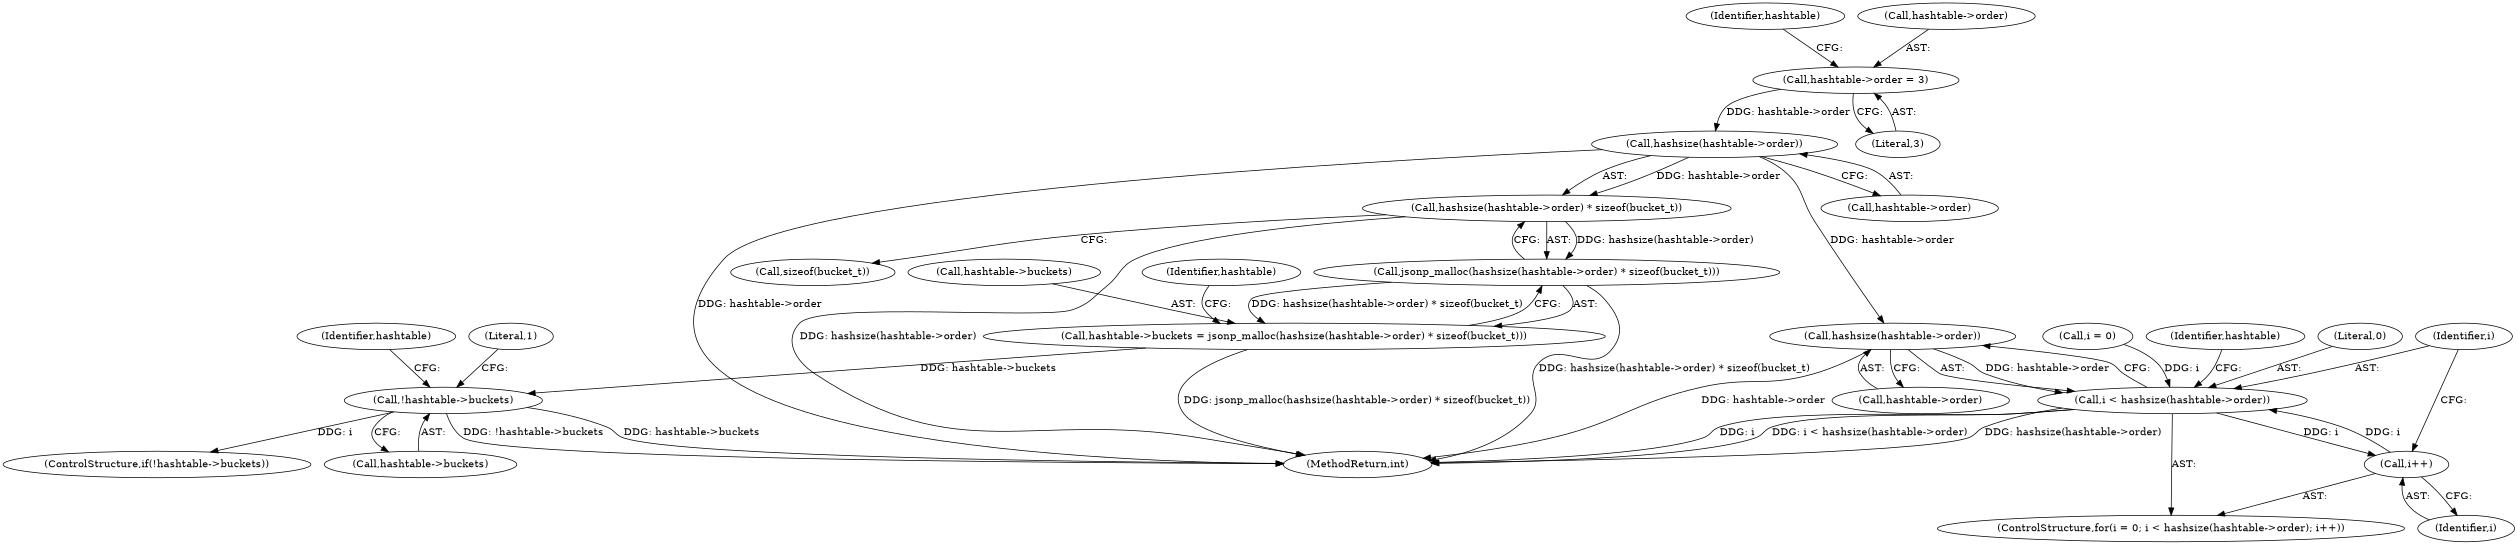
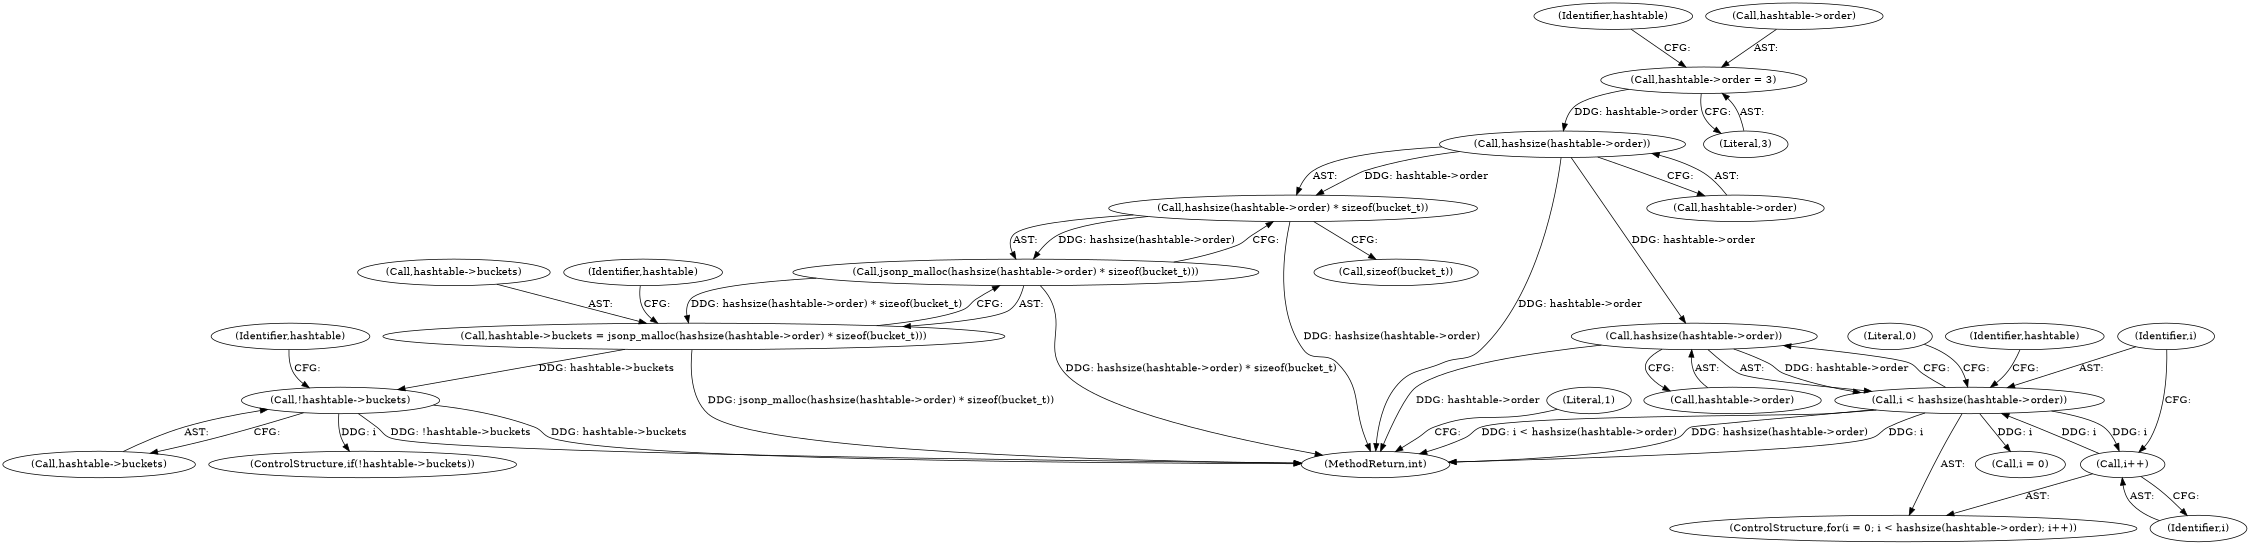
(2150, 357) -> (1993, 430)
(480, 366) -> (1476, 418)
(2291, 368) -> (1978, 368)
